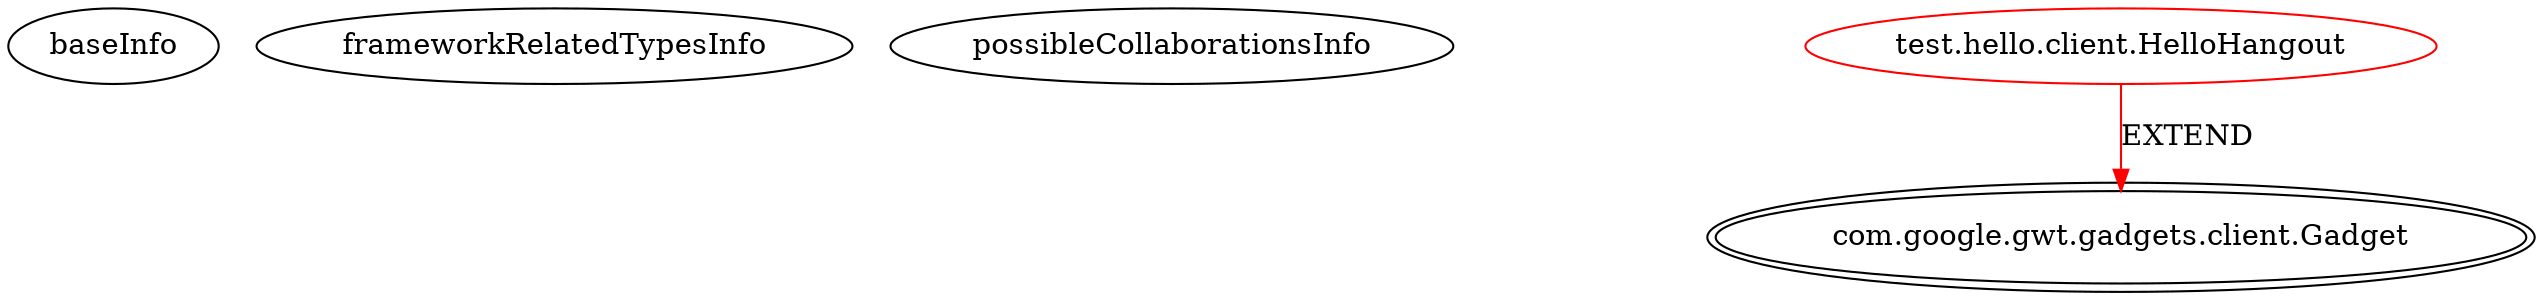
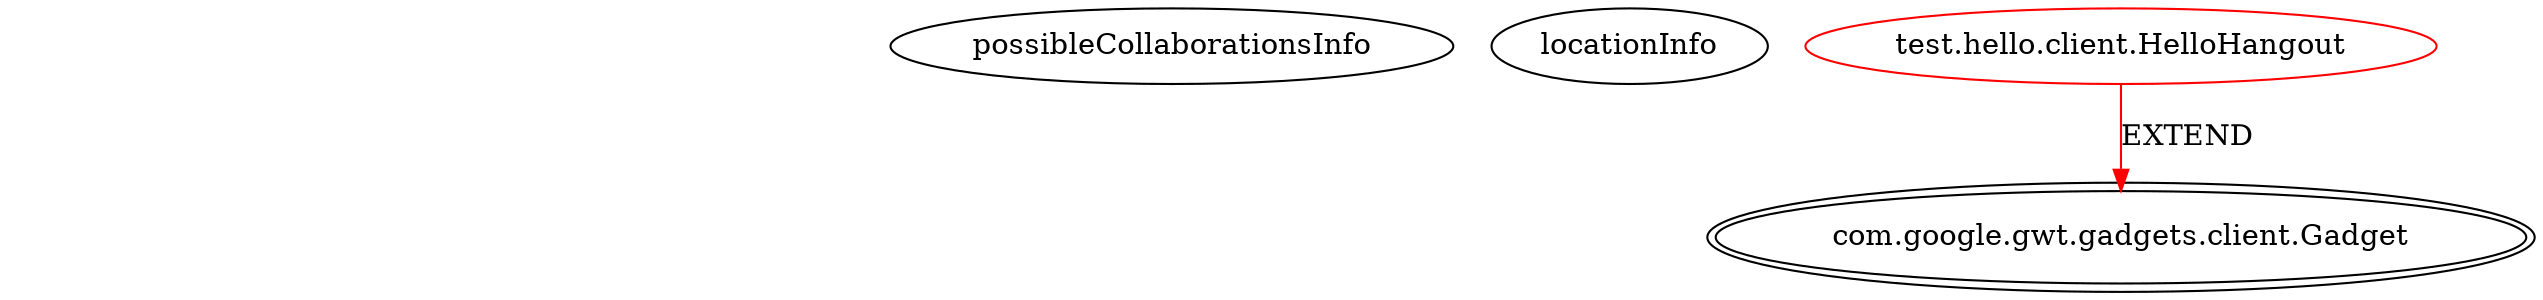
(114, 46) -> none
(555, 46) -> none
none -> (1630, 46)
